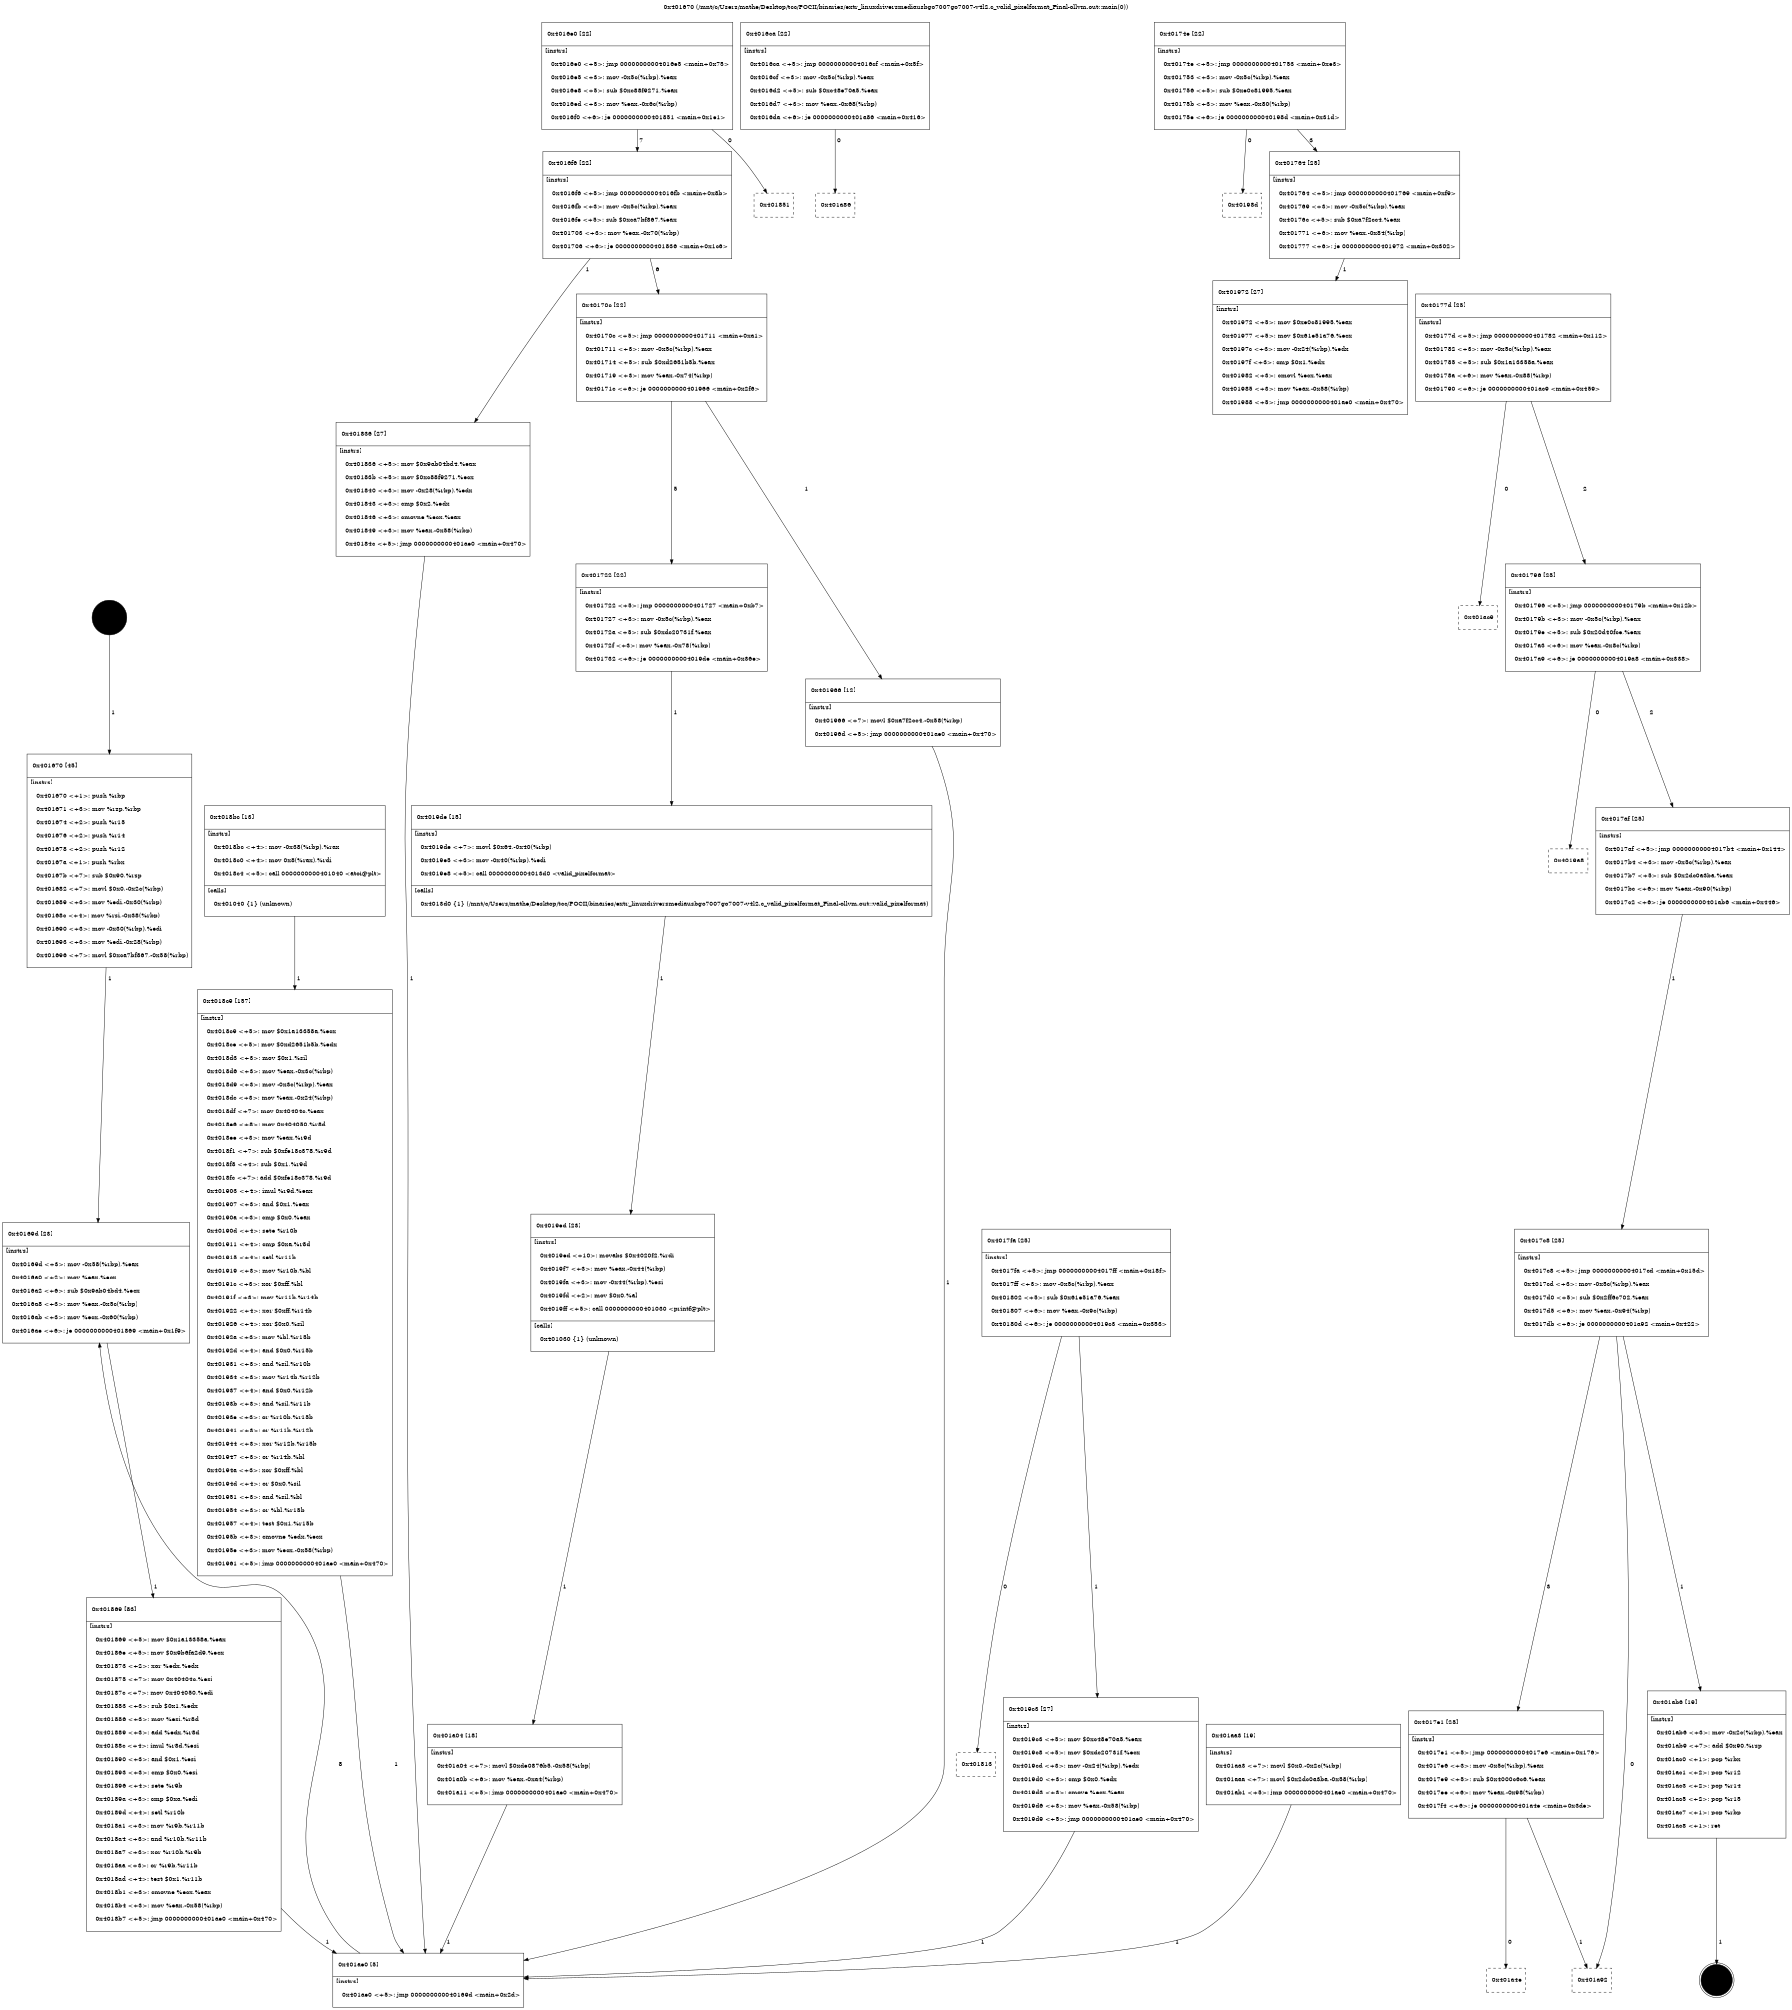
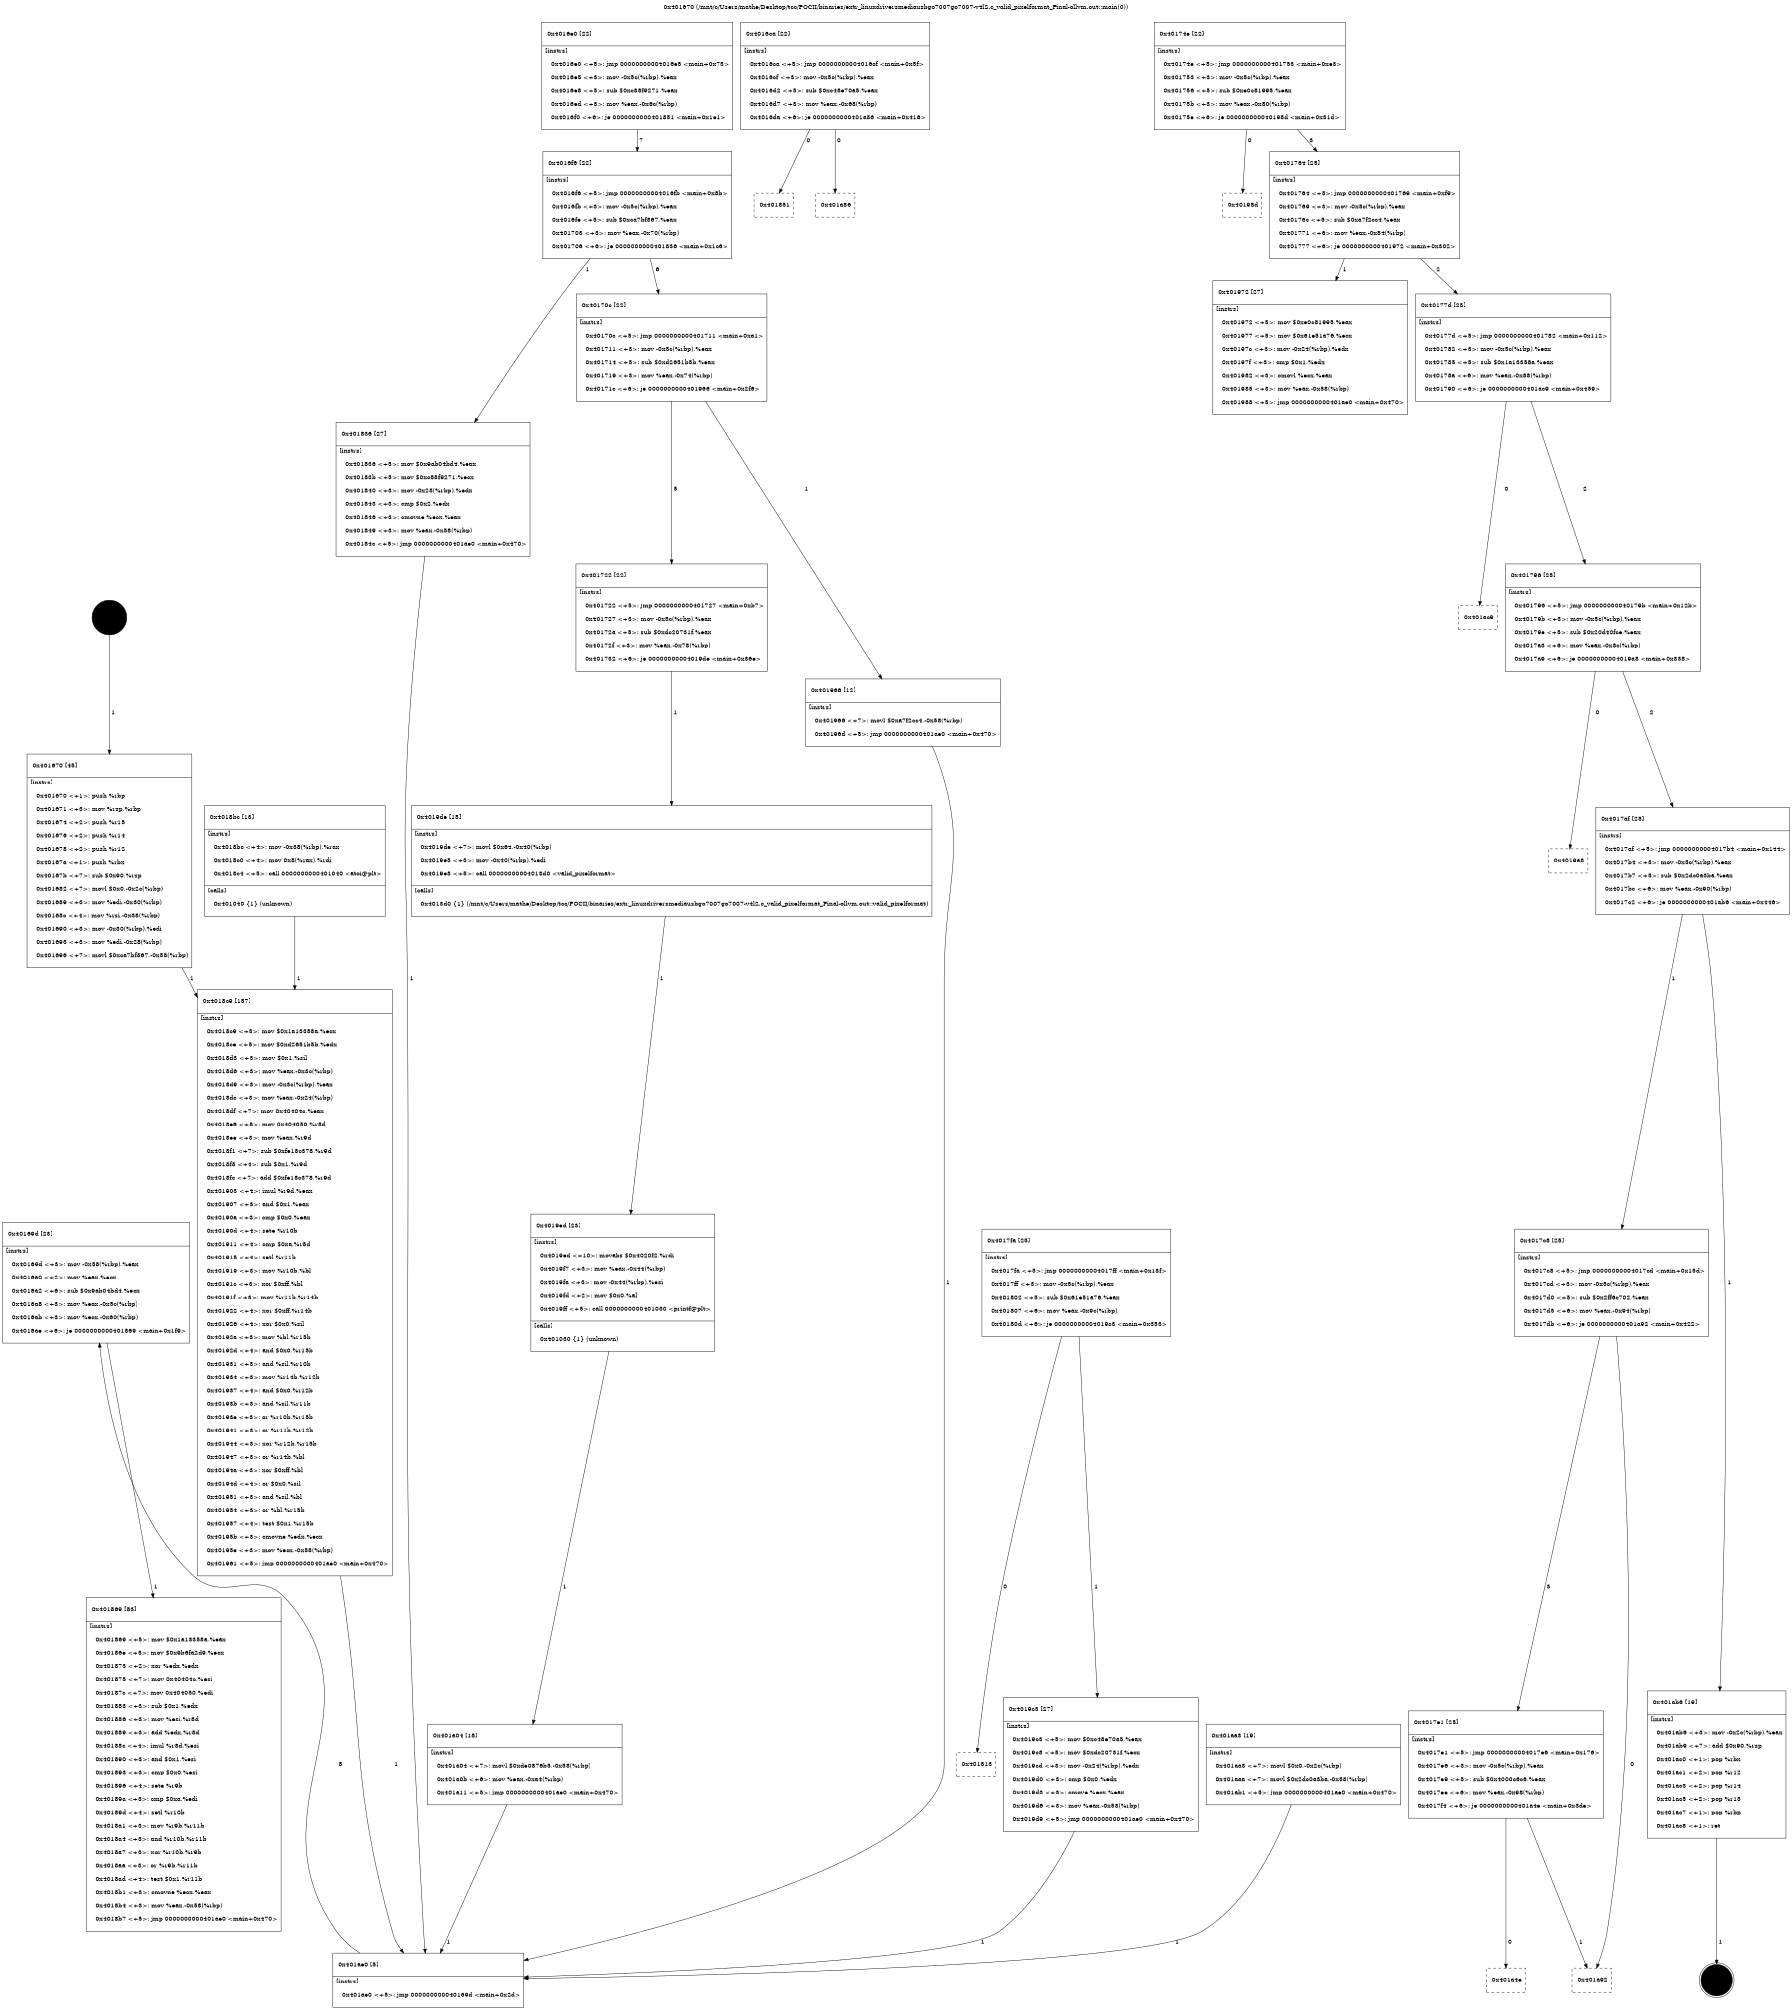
(741, 157) -> (795, 159)
none -> (1437, 275)
(102, 1093) -> (189, 980)
(1661, 1512) -> (1725, 1300)
(306, 1931) -> none
